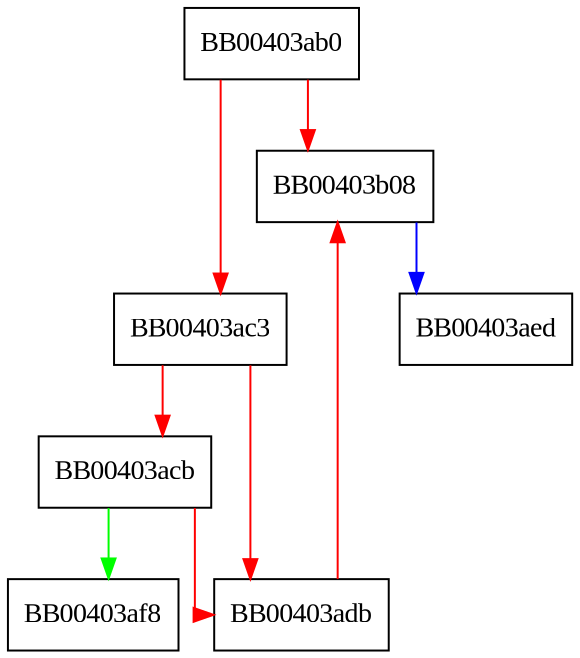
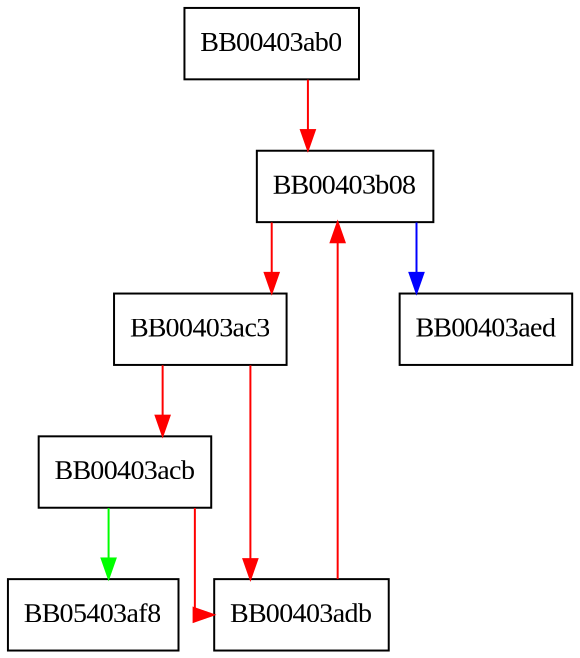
(221, 177) -> (272, 248)
(93, 615) -> (93, 615)
